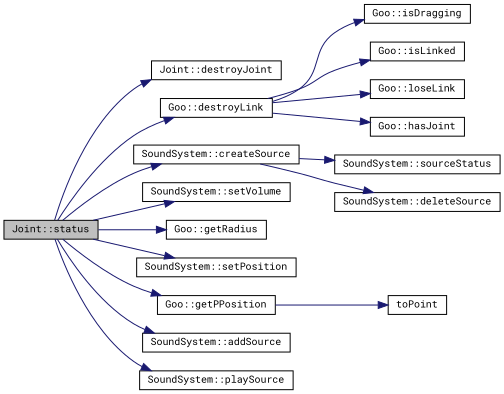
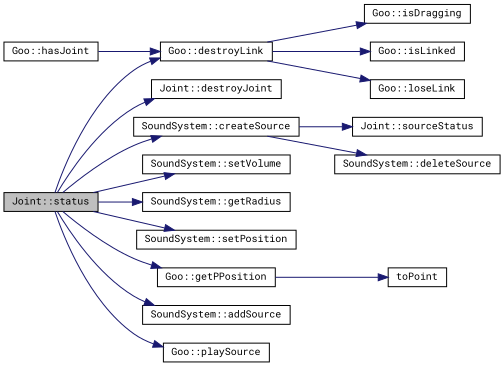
(316, 117) -> (124, 51)
(417, 164) -> (417, 127)
(216, 230) -> (216, 202)
(216, 380) -> (216, 353)
